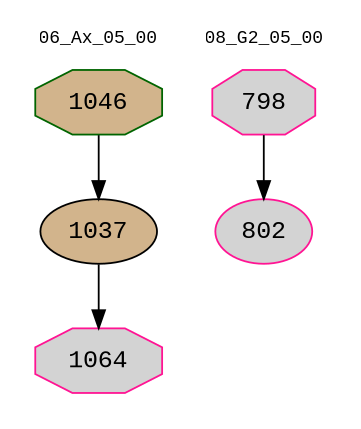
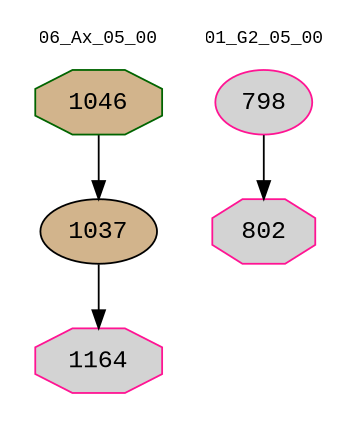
(265, 39) -> (265, 39)
(264, 102) -> (264, 102)
(264, 231) -> (264, 231)
(99, 361) -> (99, 361)
